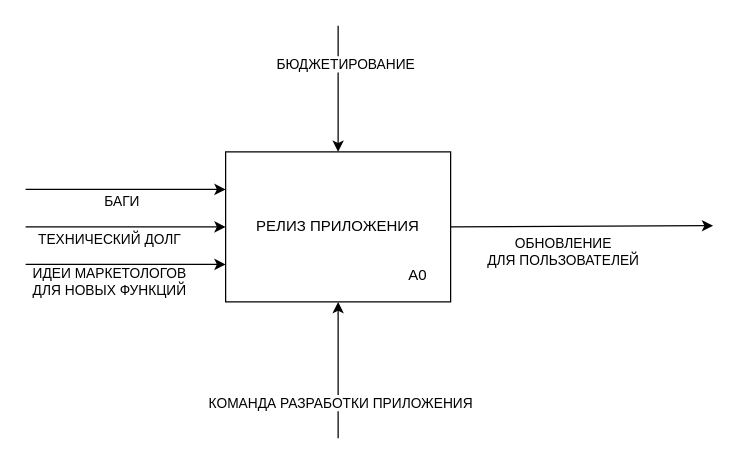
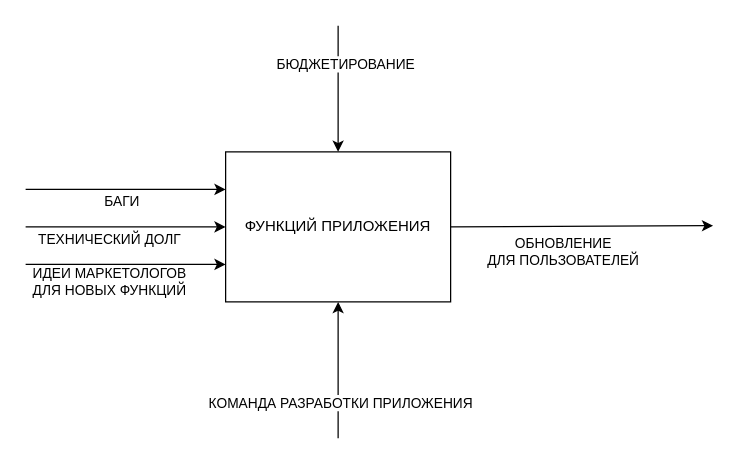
(338, 227) -> (338, 227)
(418, 276) -> none
